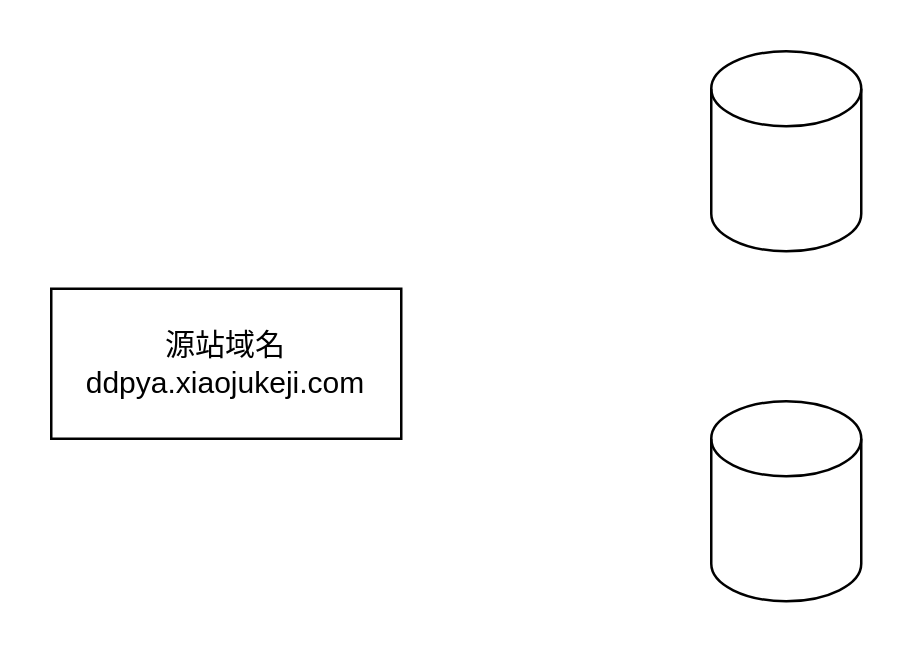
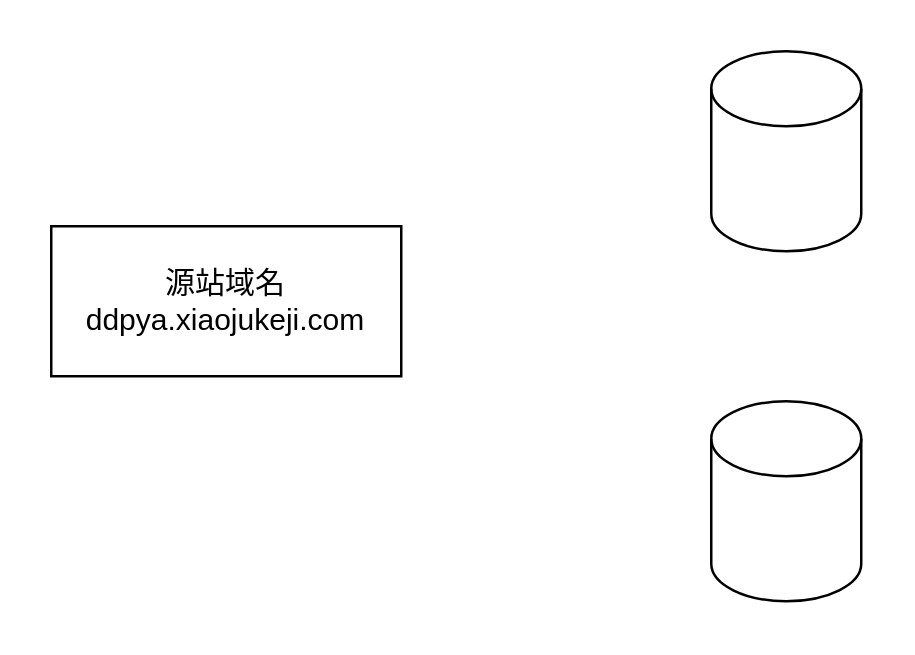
(226, 364) -> (226, 301)
